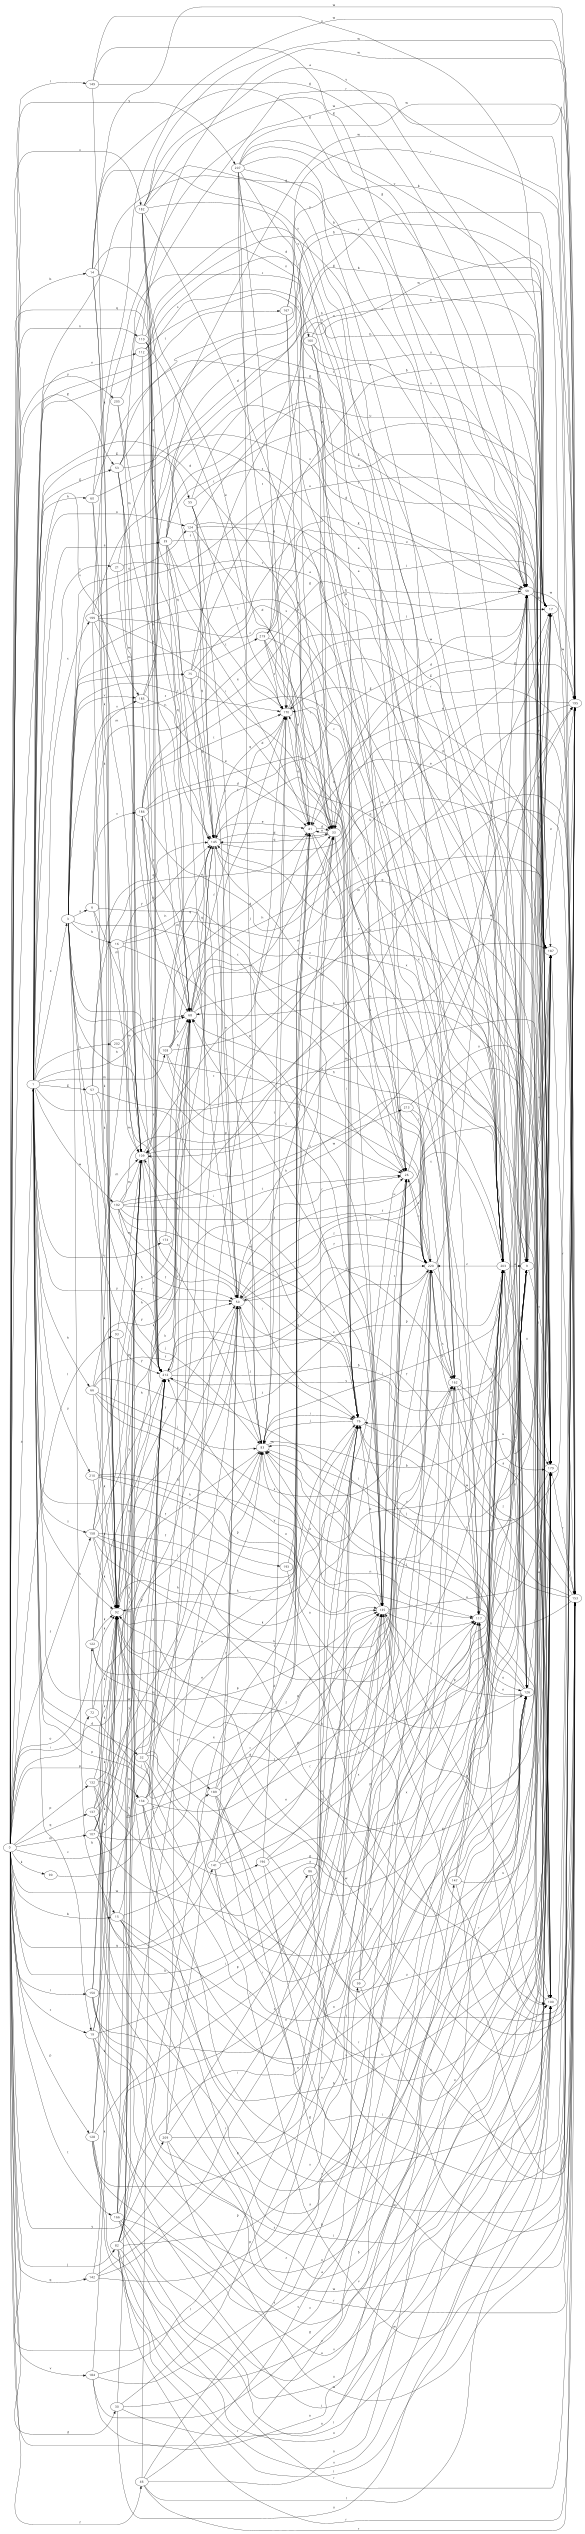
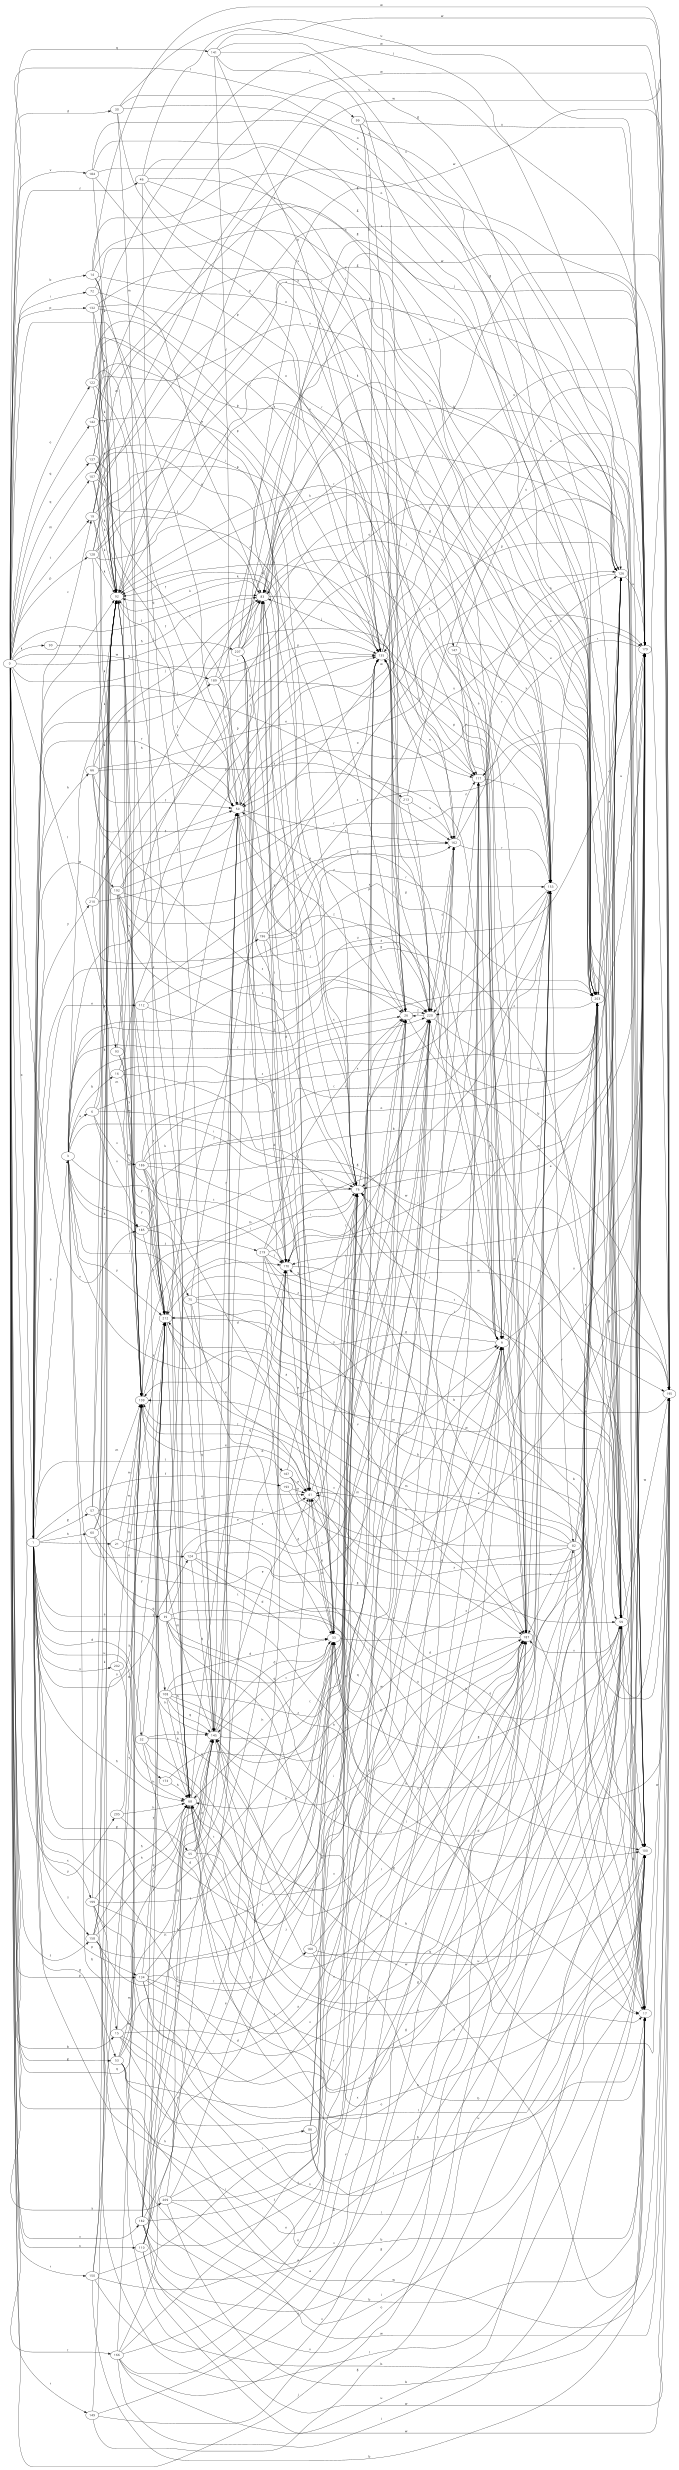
(561, 2514) -> (557, 1199)
